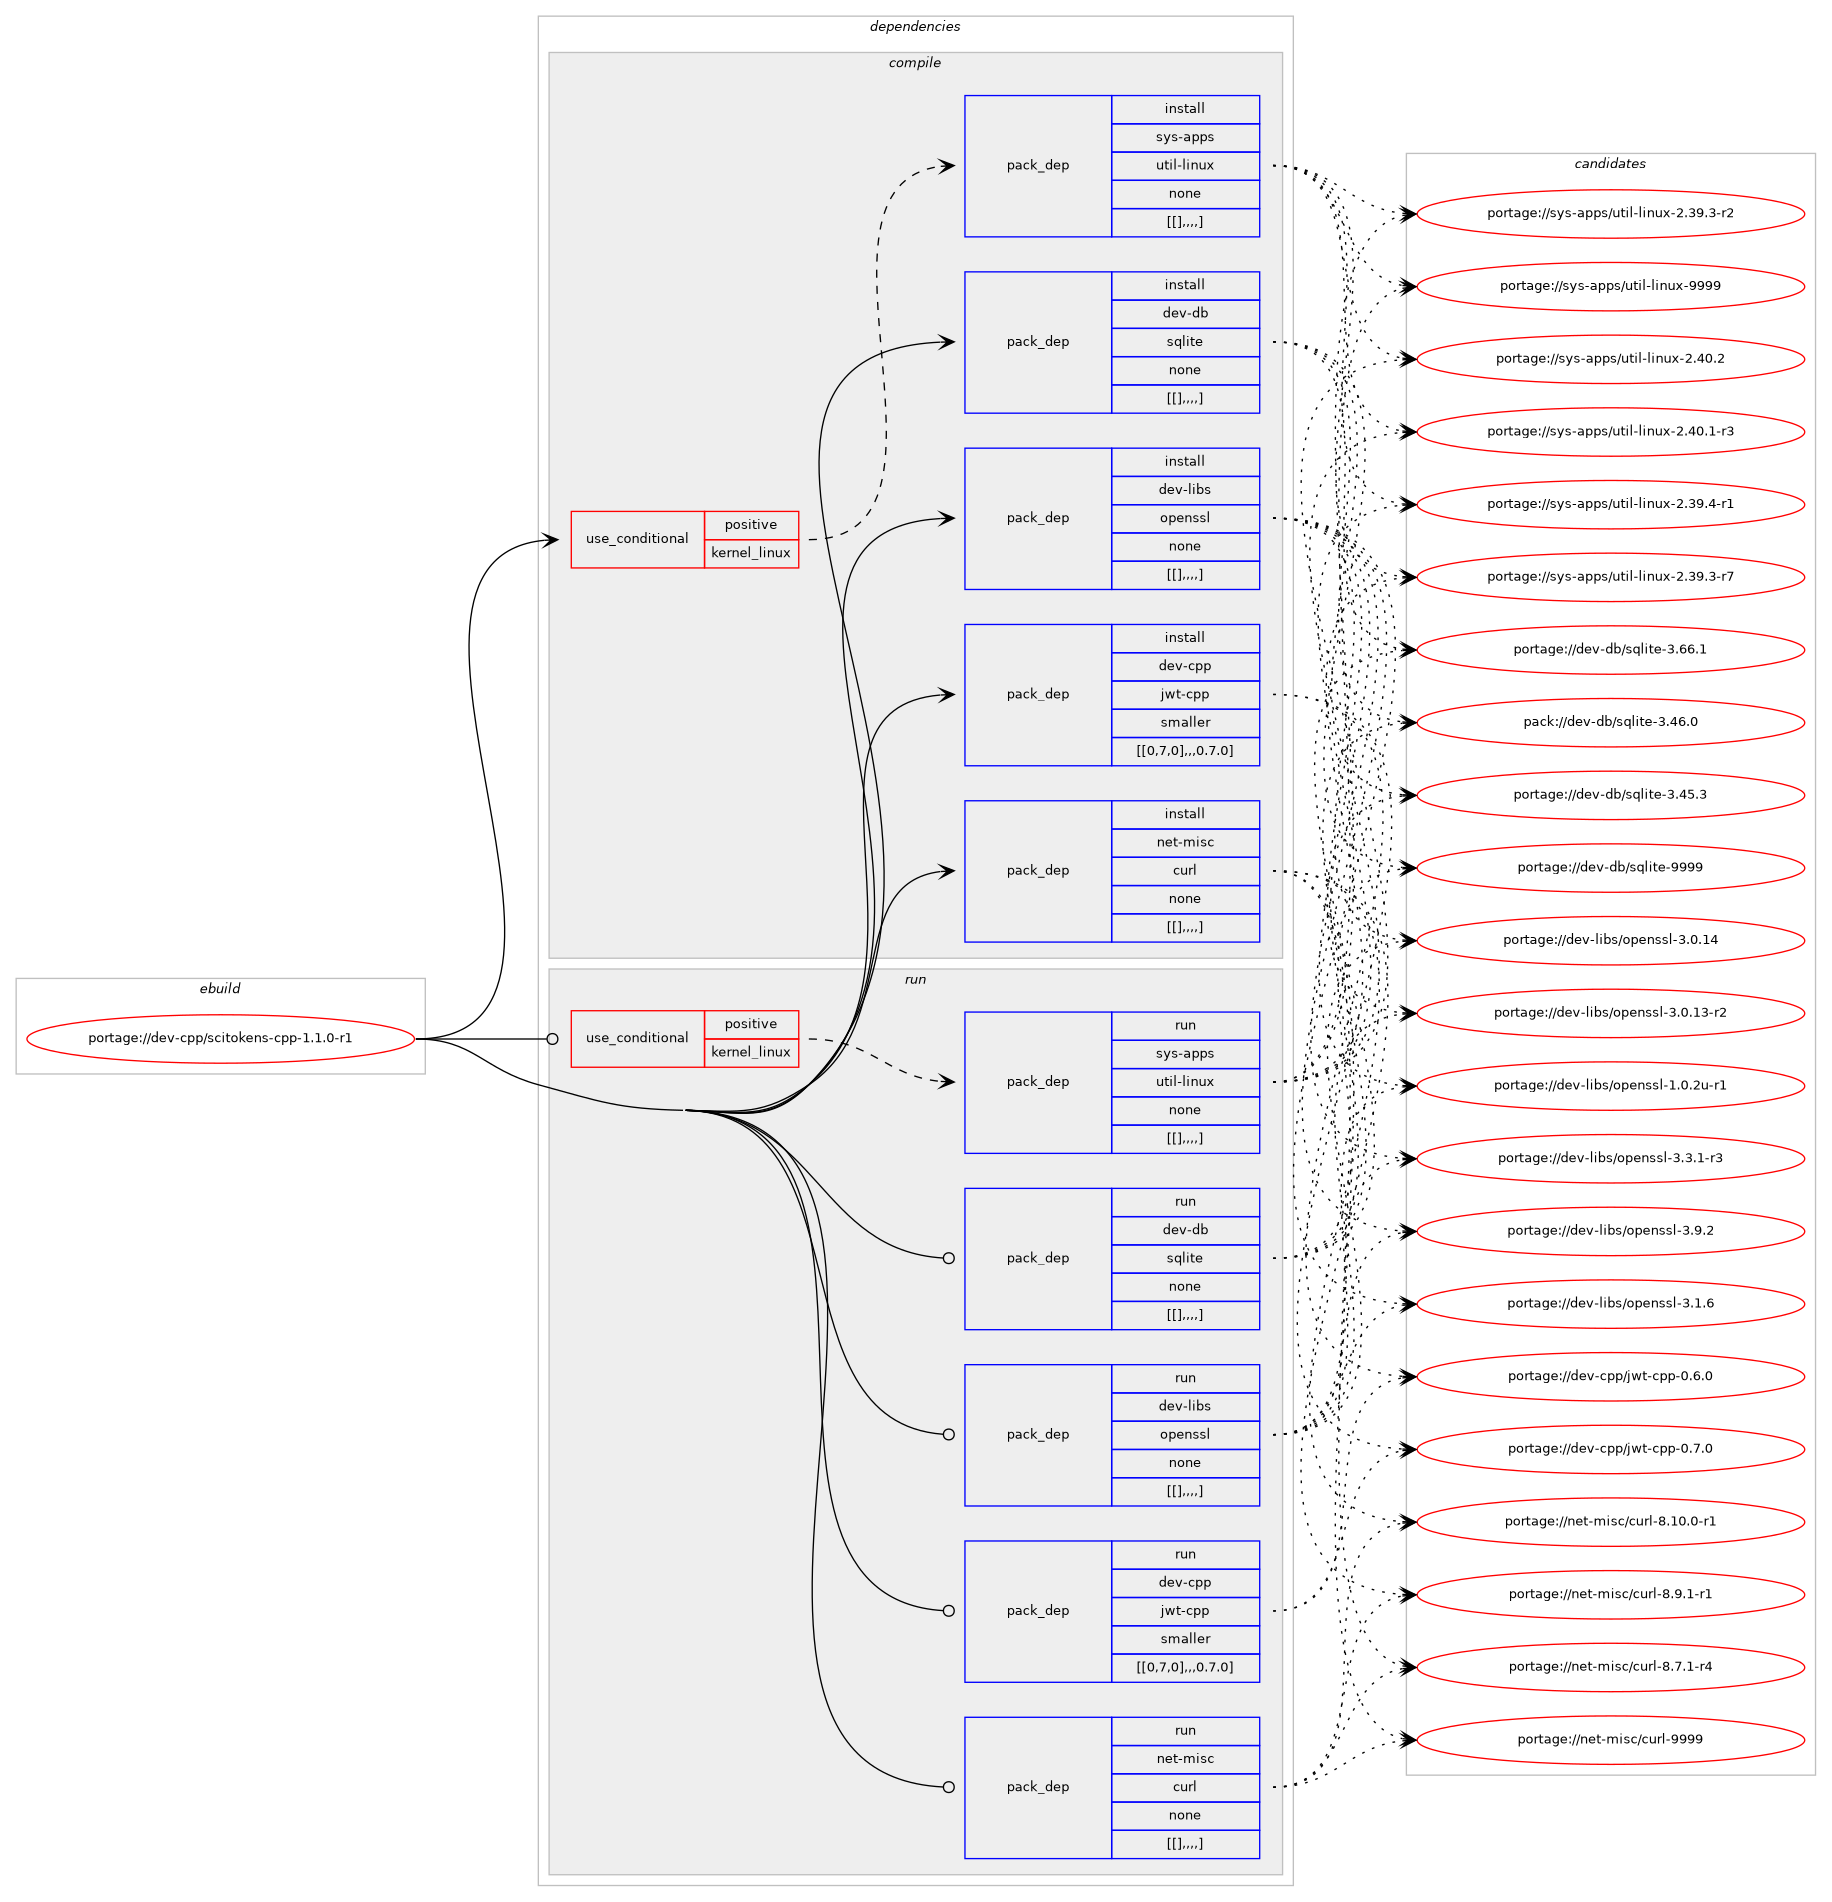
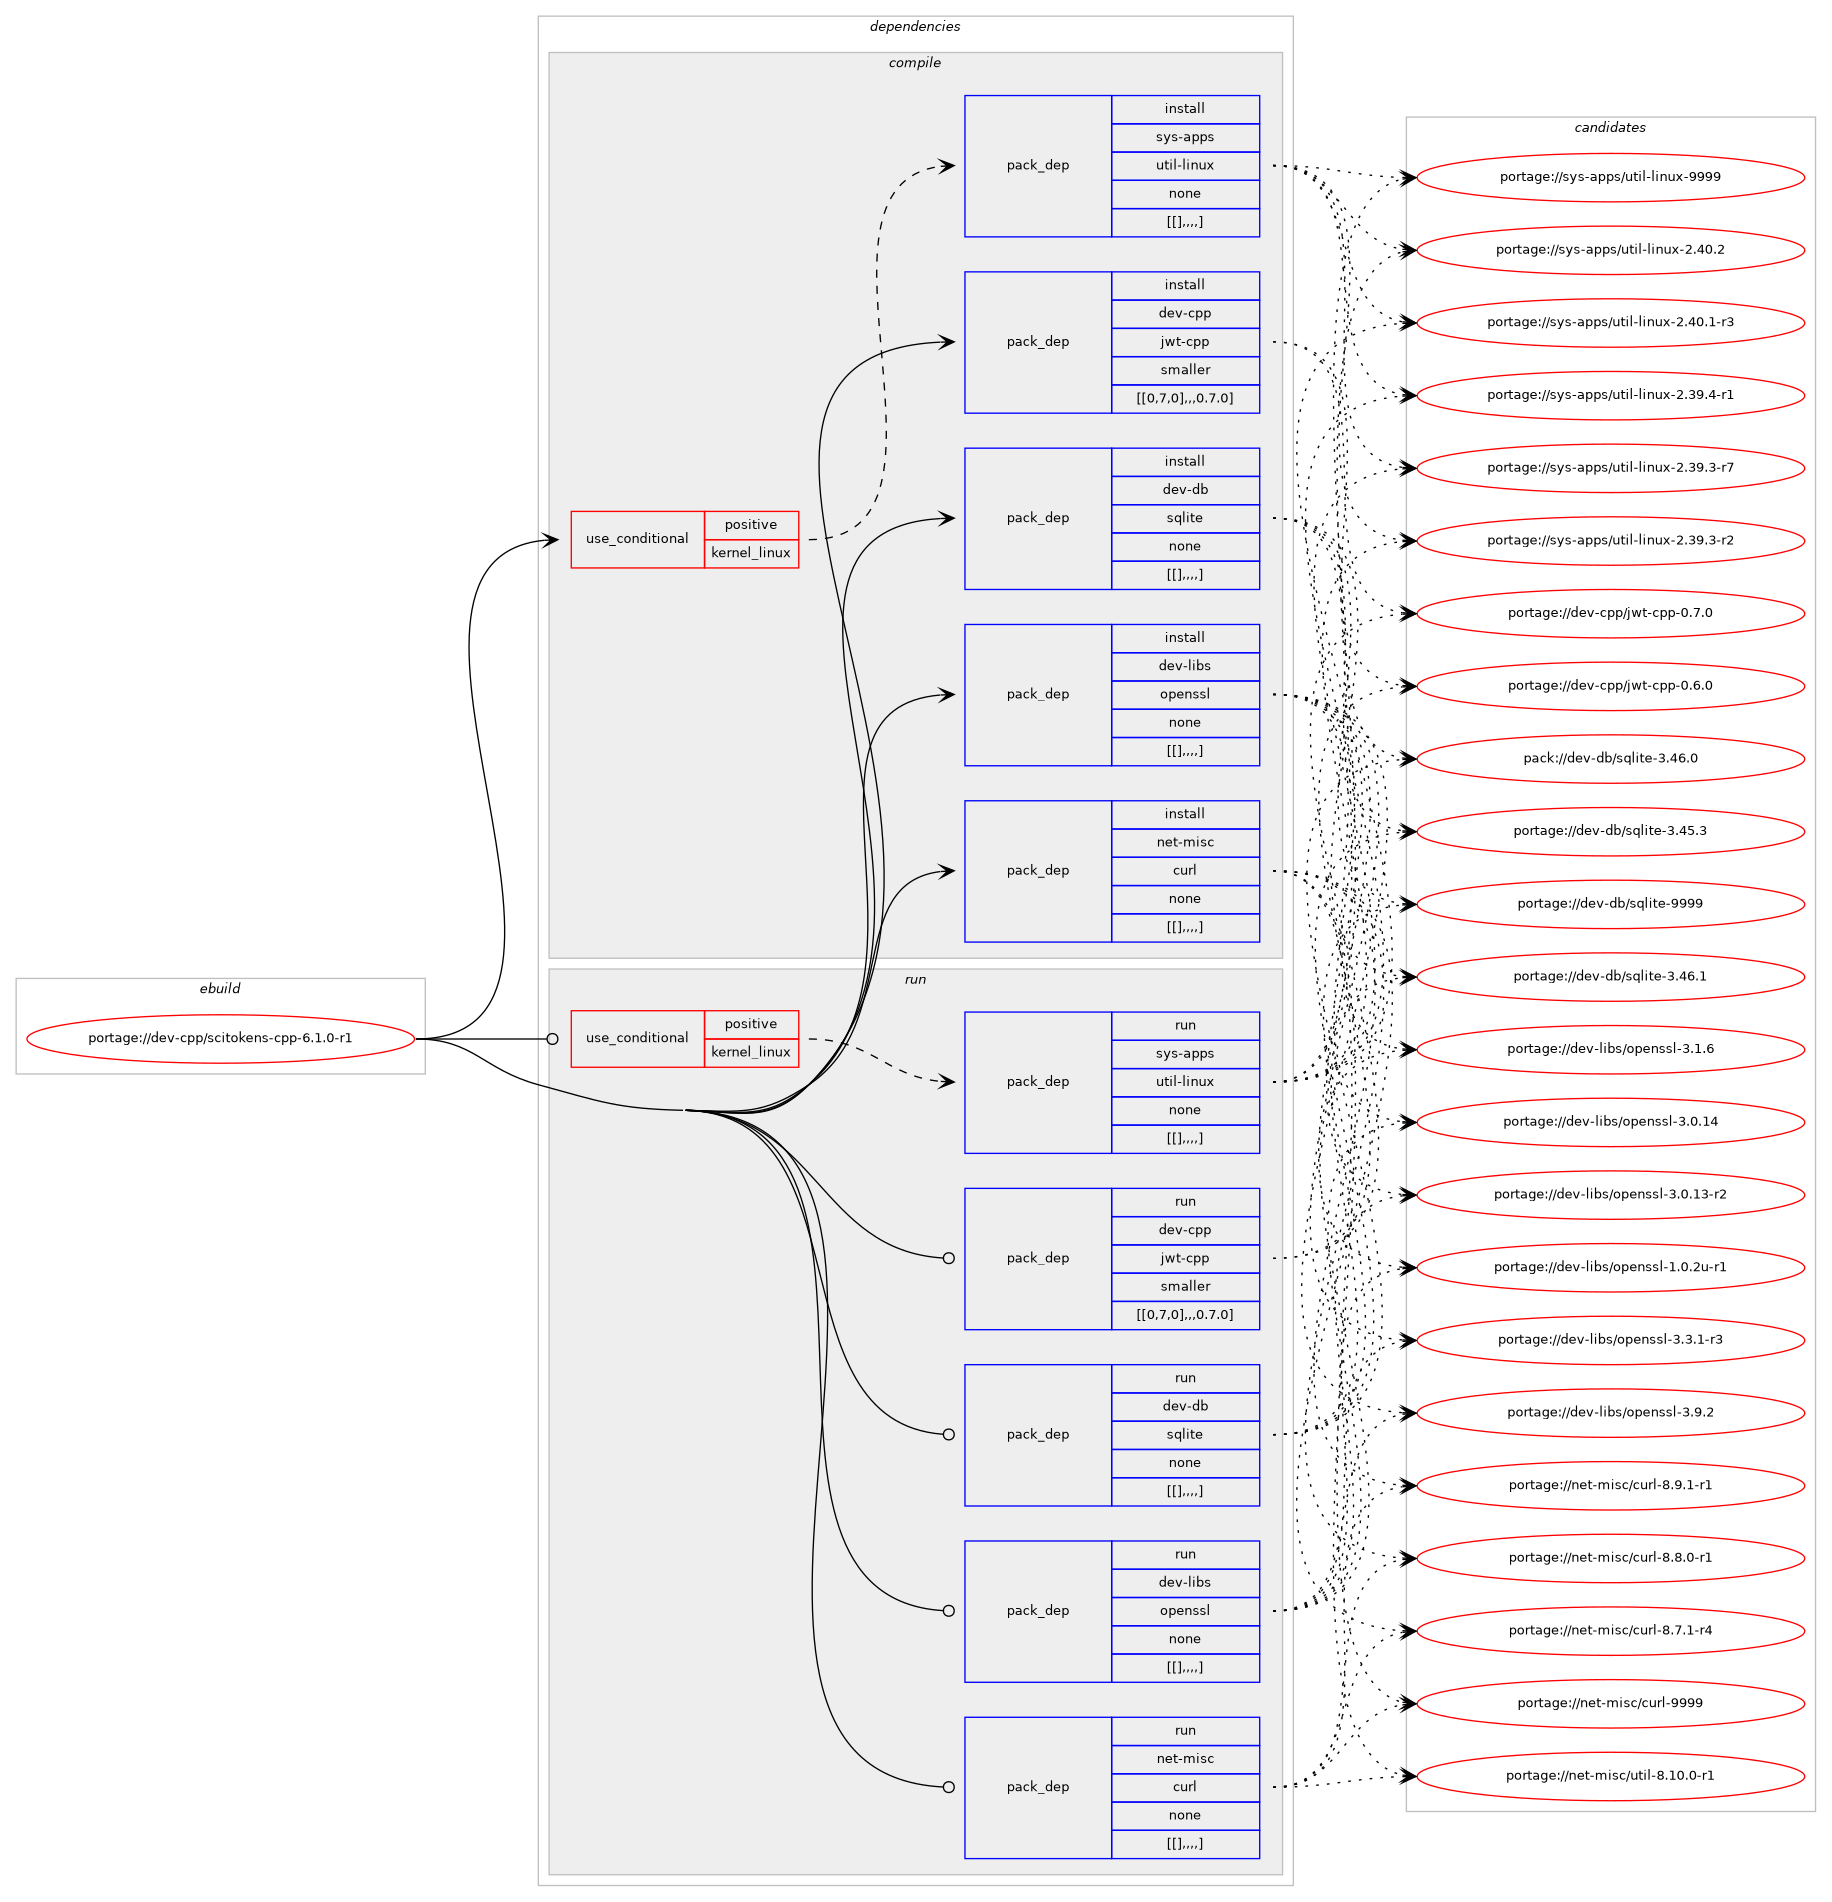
(1611, 650) -> (1611, 977)
(221, 1039) -> (221, 1039)
(1611, 1522) -> (1611, 1777)
none -> (1611, 1558)
